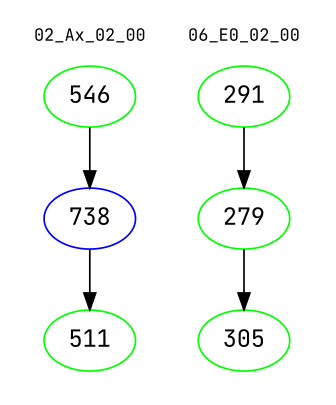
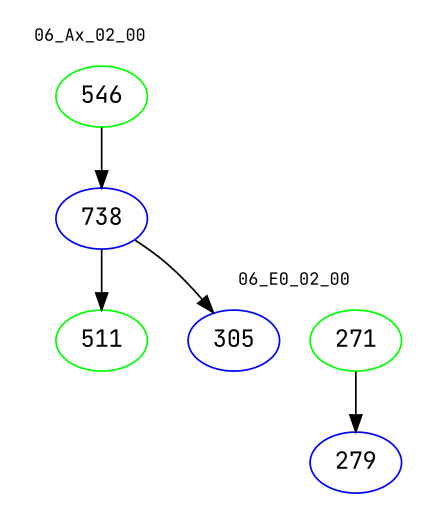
(91, 36) -> (91, 36)
(244, 97) -> (356, 341)
(244, 219) -> (356, 463)
(244, 271) -> (185, 281)
(244, 341) -> (234, 341)
